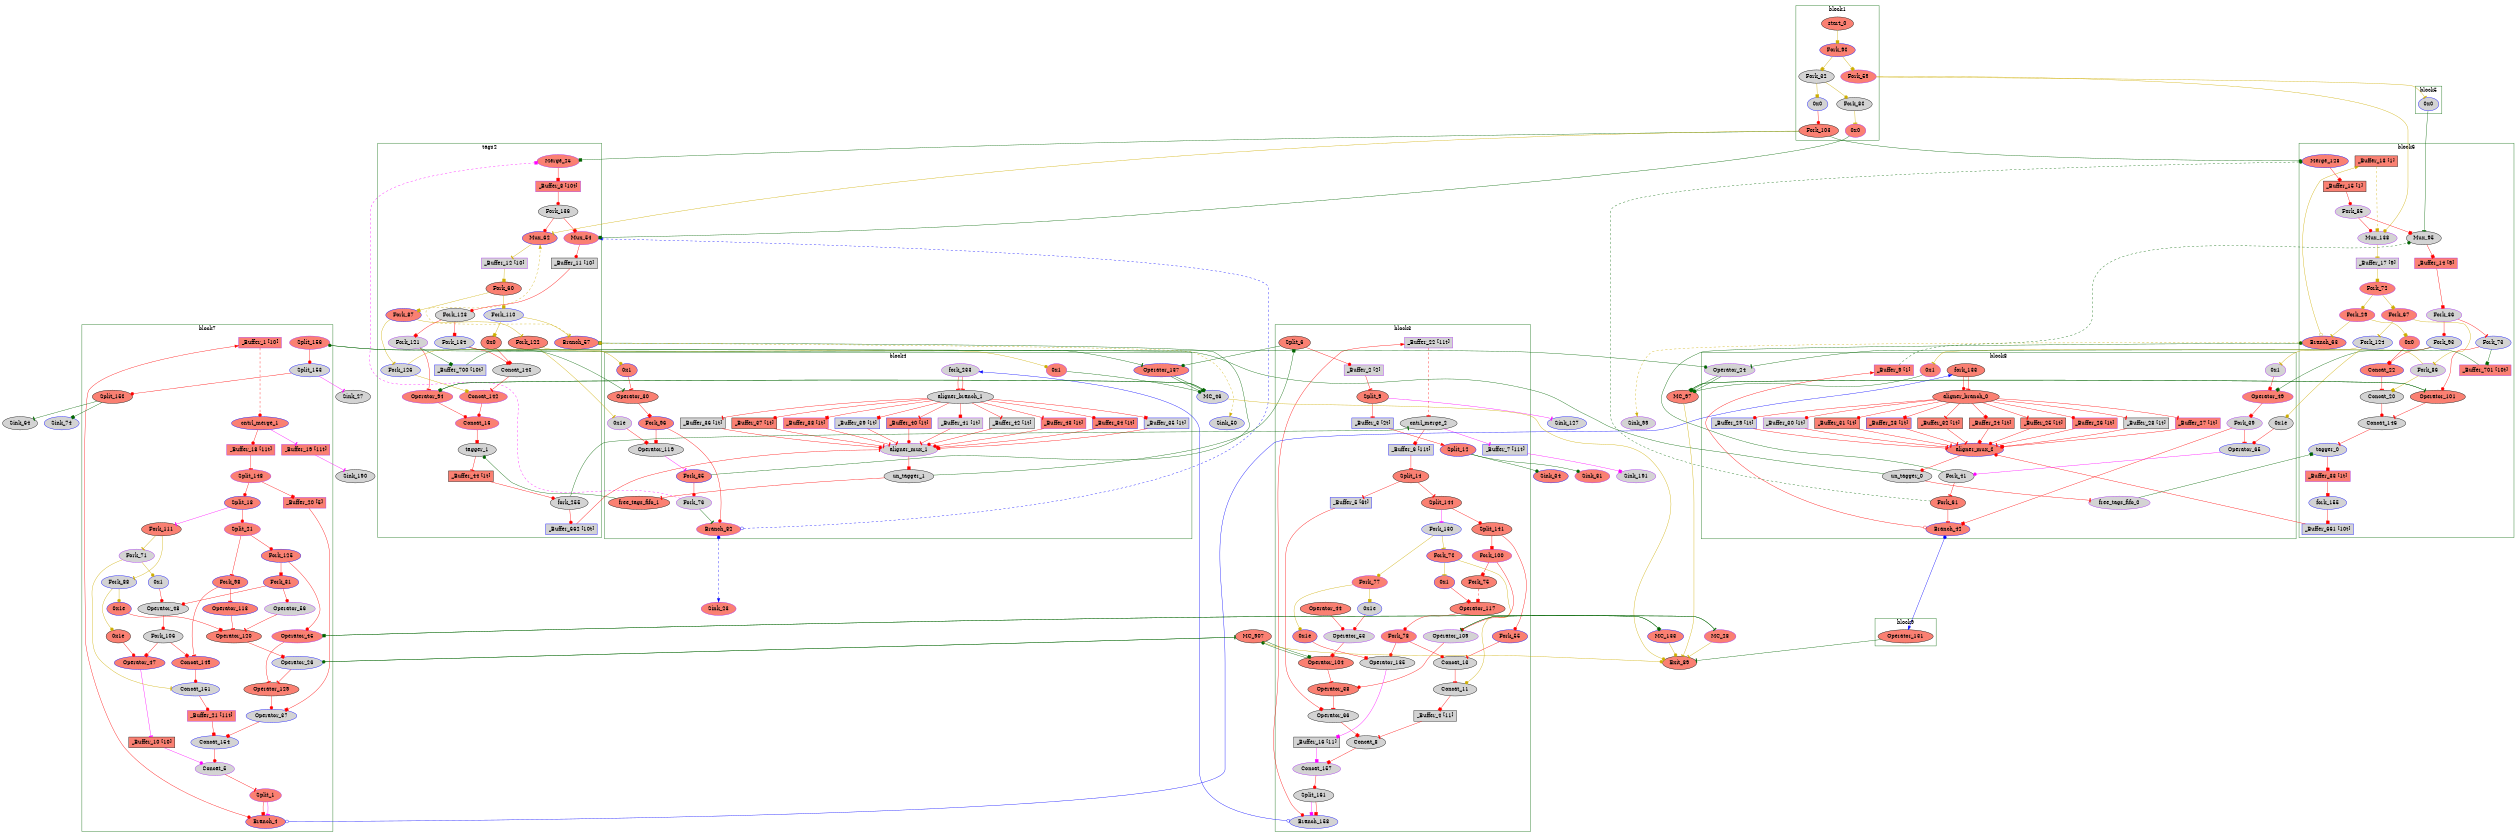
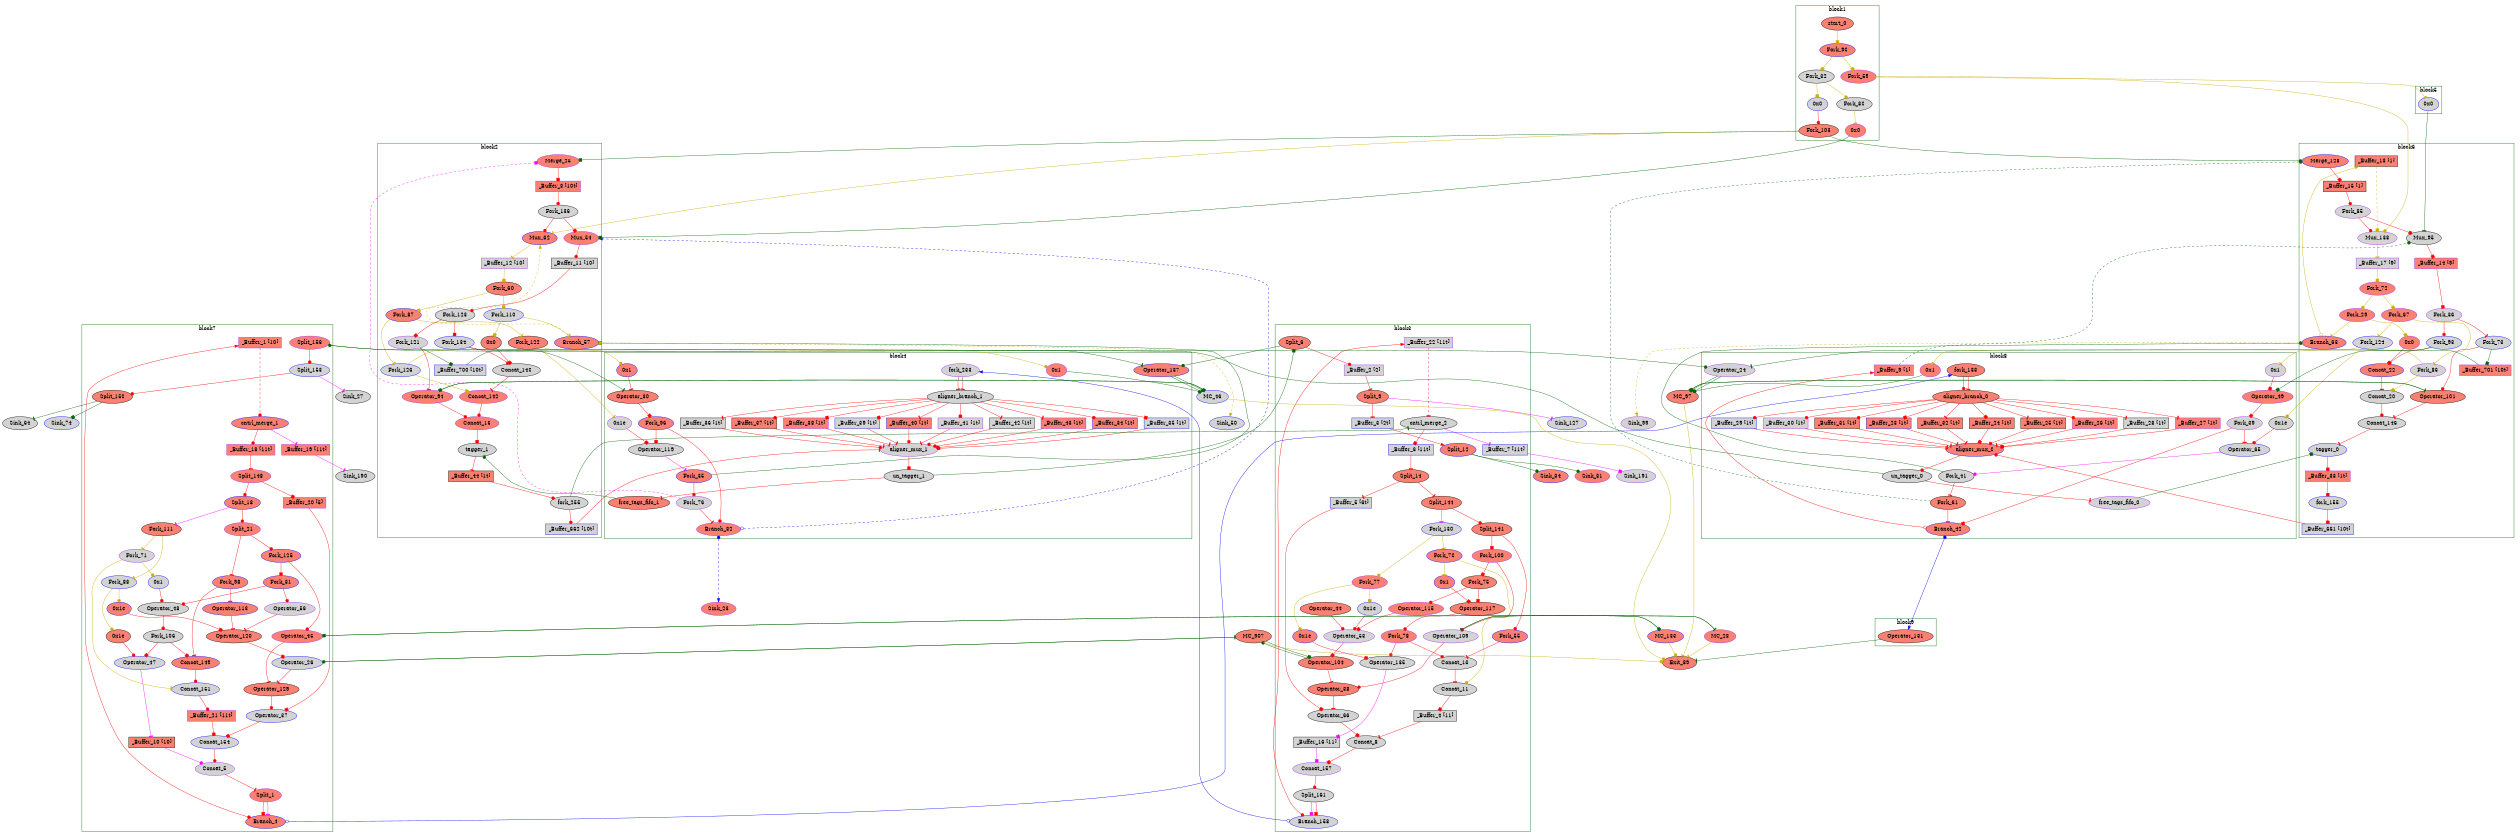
(490, 147) -> (490, 147)
(706, 515) -> (706, 515)
(1478, 594) -> (1478, 594)
none -> (1416, 609)
(140, 663) -> (140, 663)
